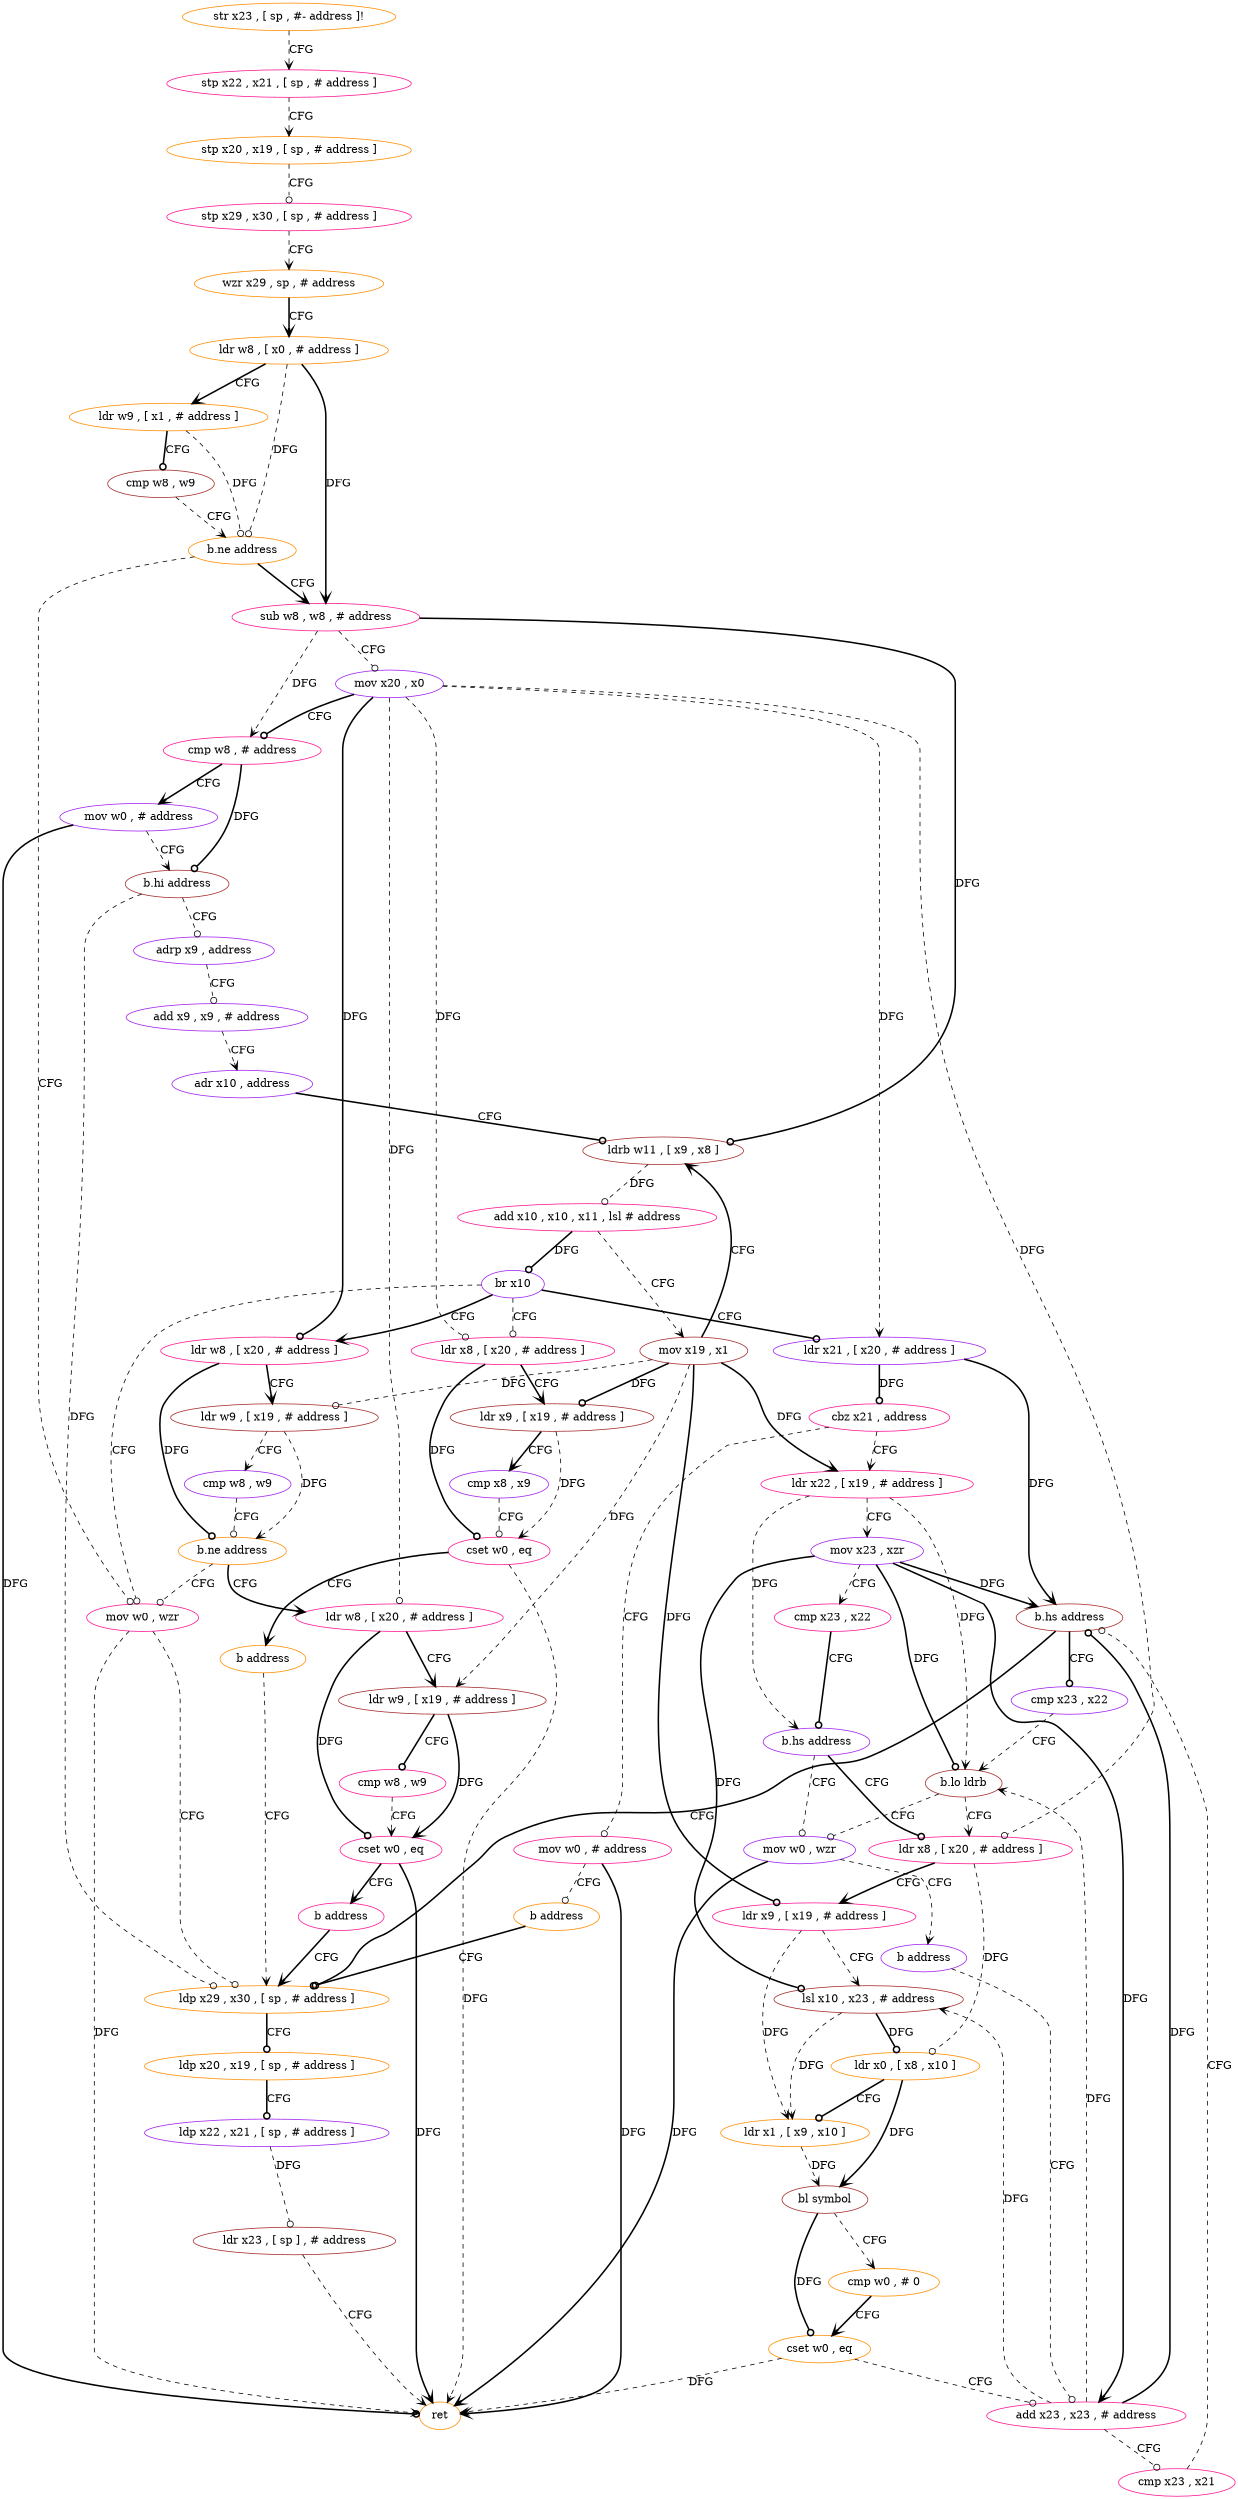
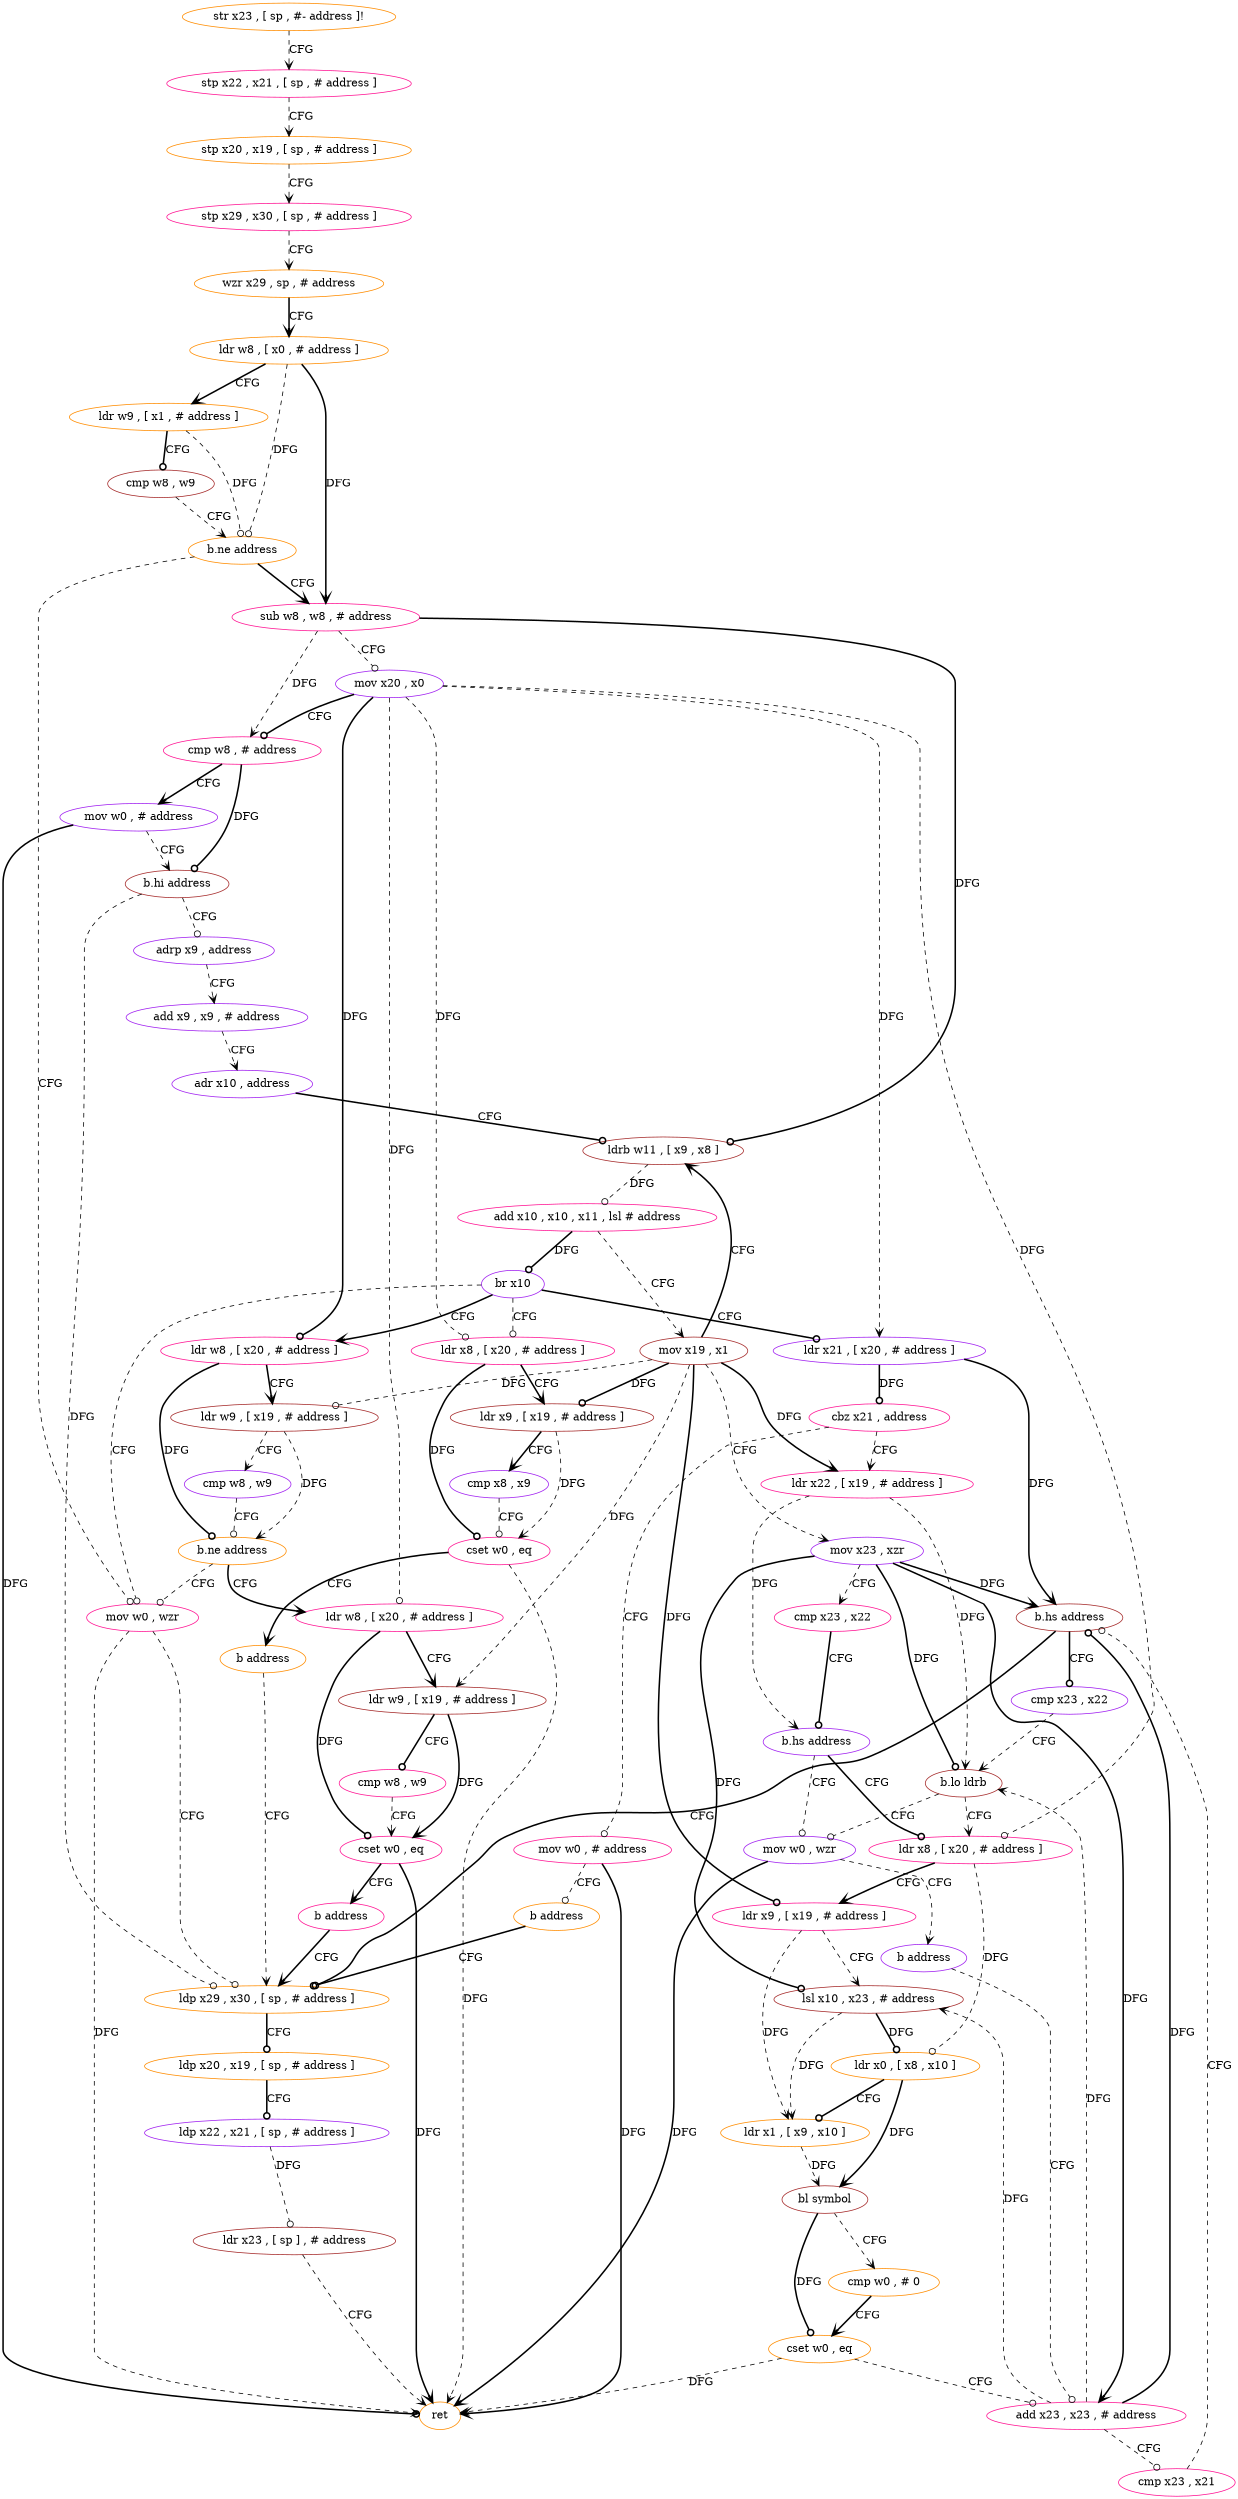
(289, 180) -> (289, 180)
(210, 980) -> (210, 980)
(867, 1514) -> (737, 1470)
